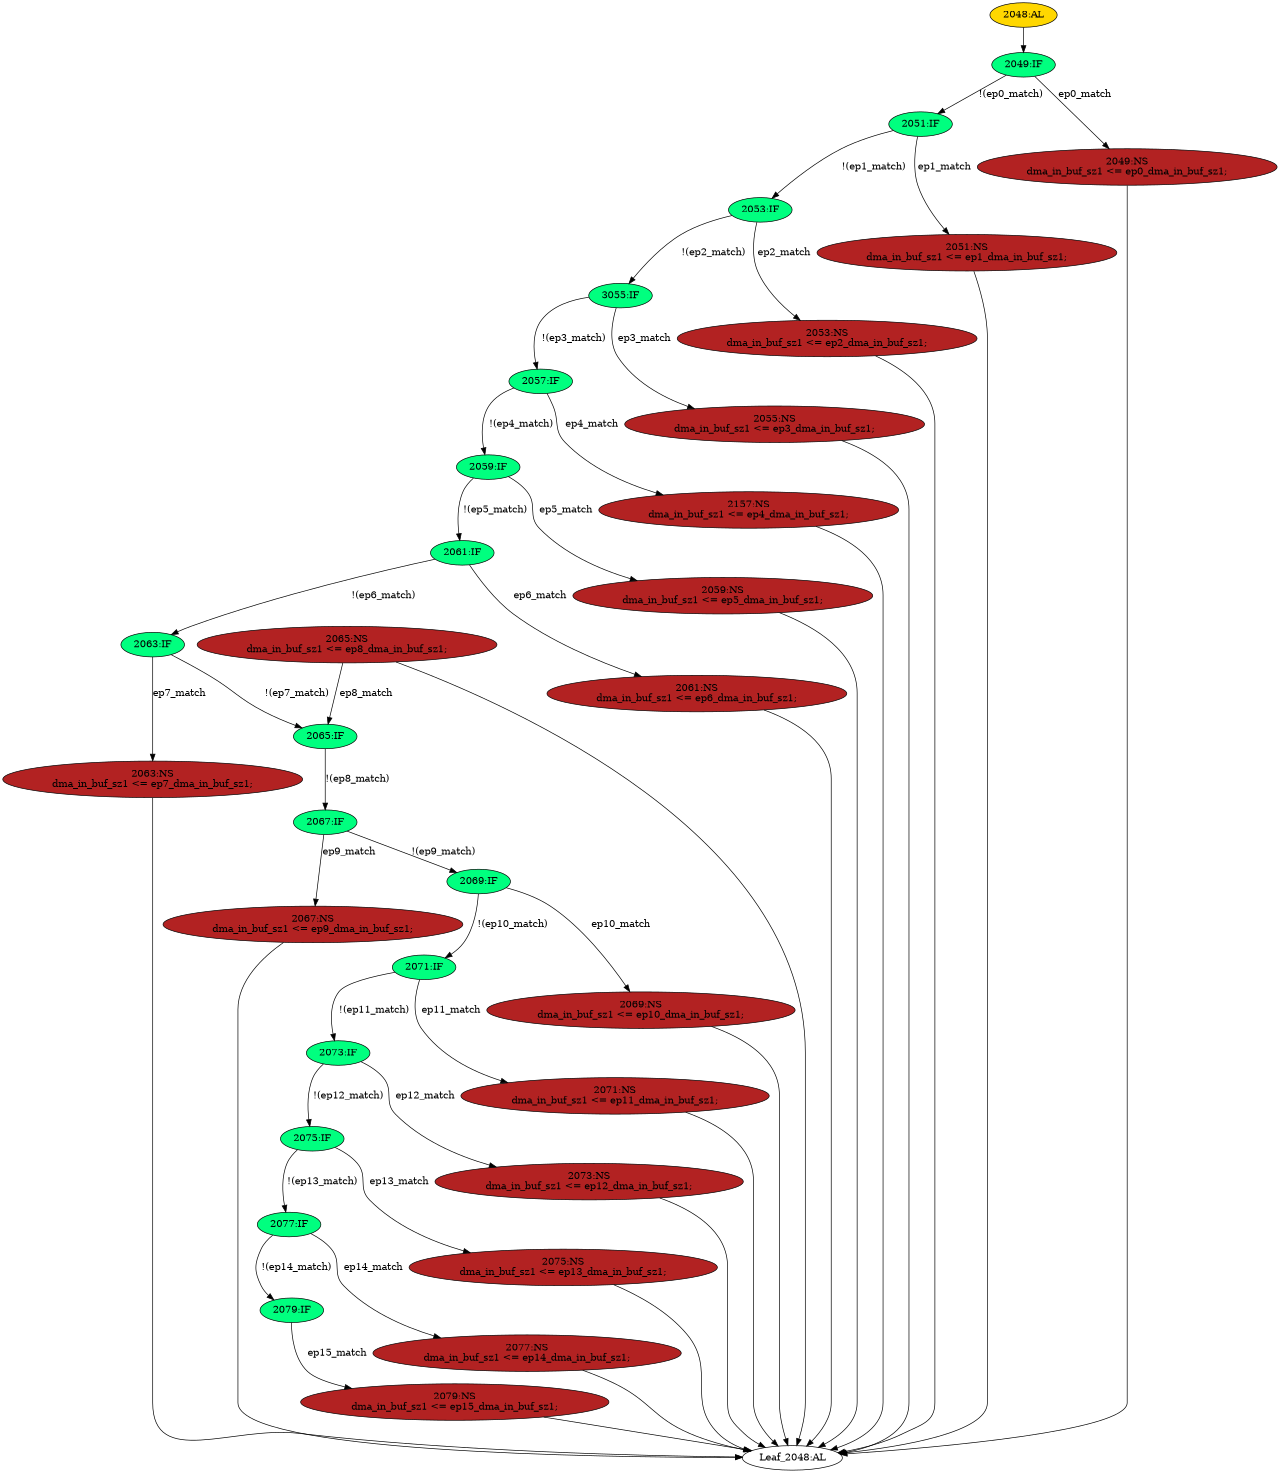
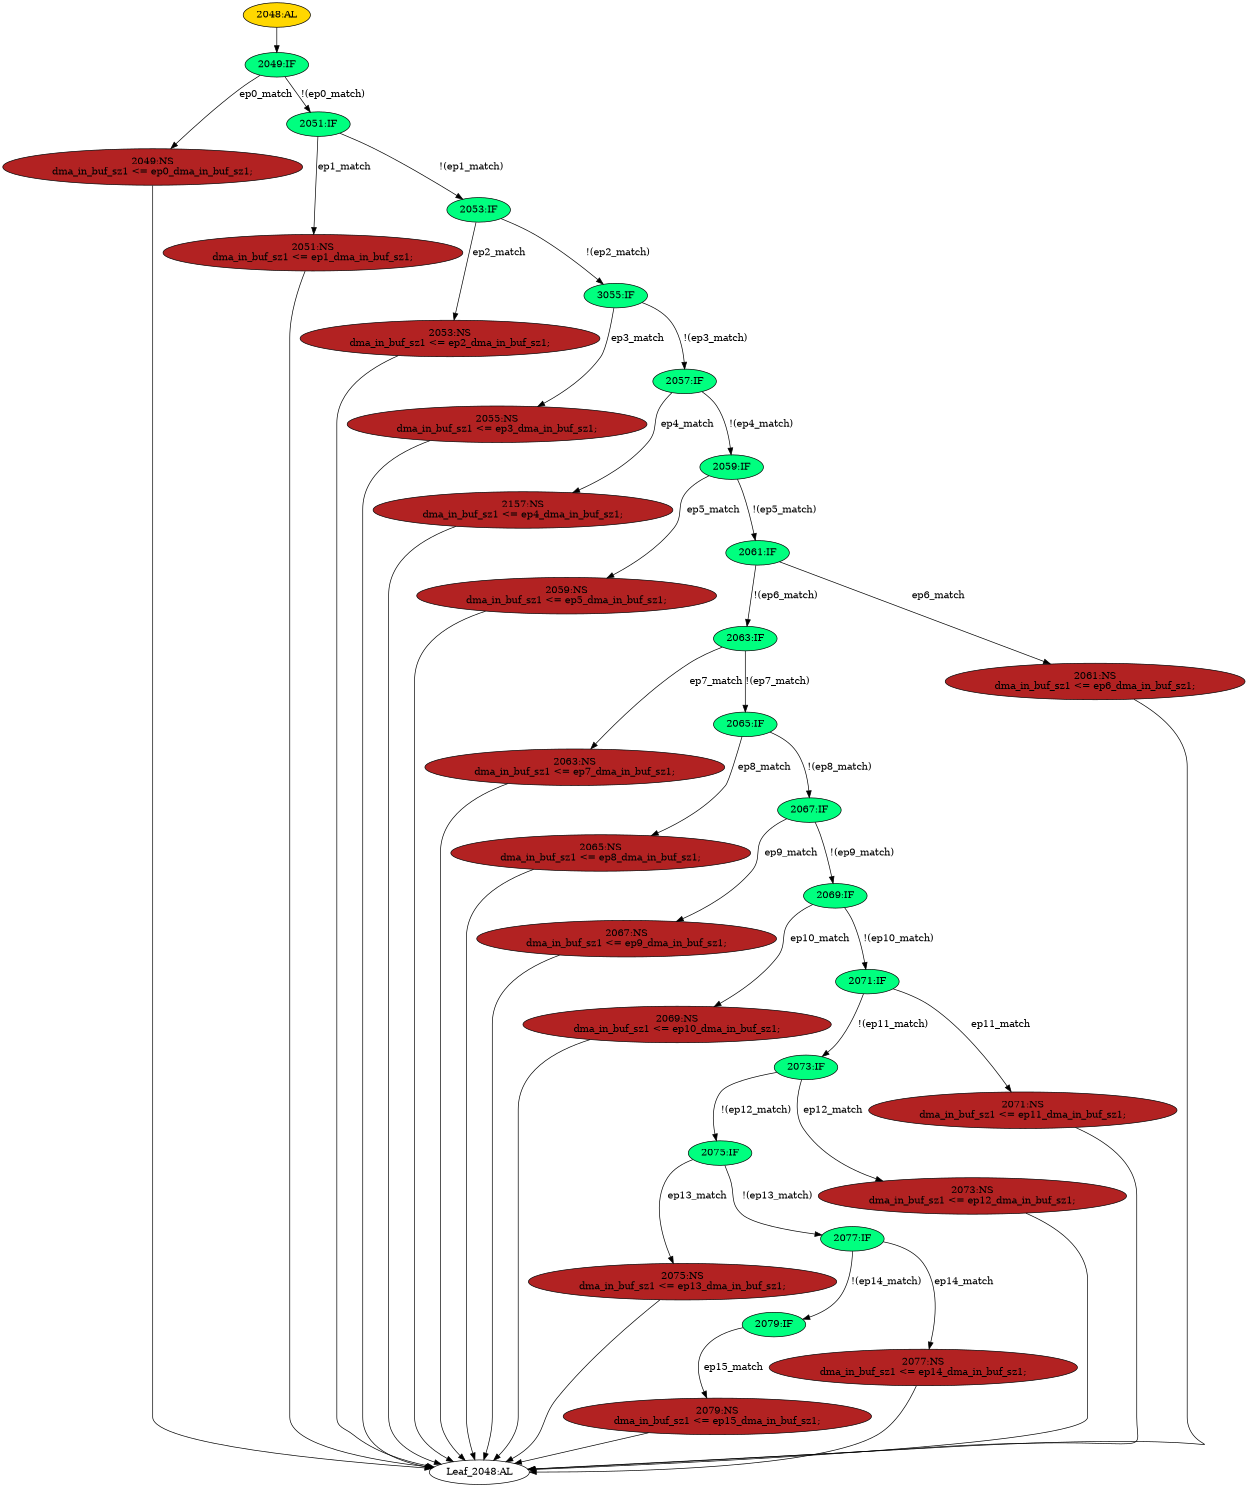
(336, 690) -> (715, 797)
